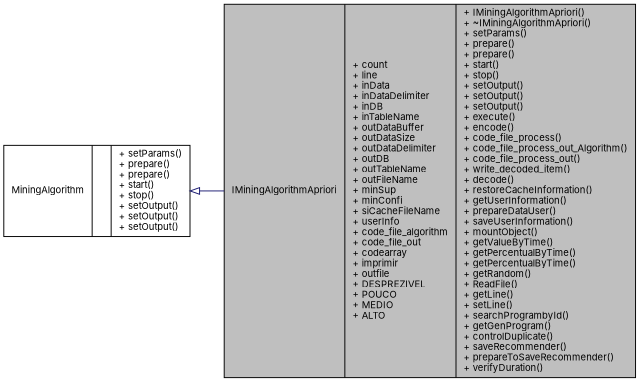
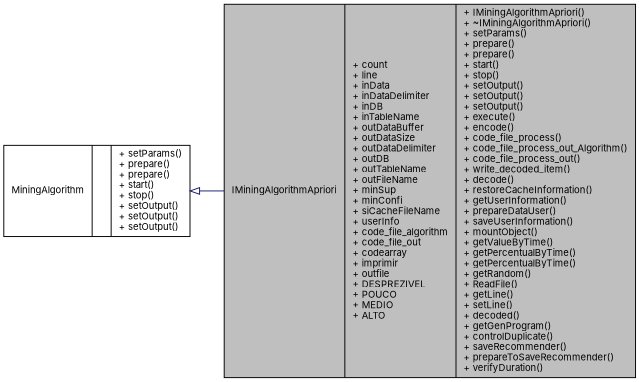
(517, 316) -> (492, 316)
